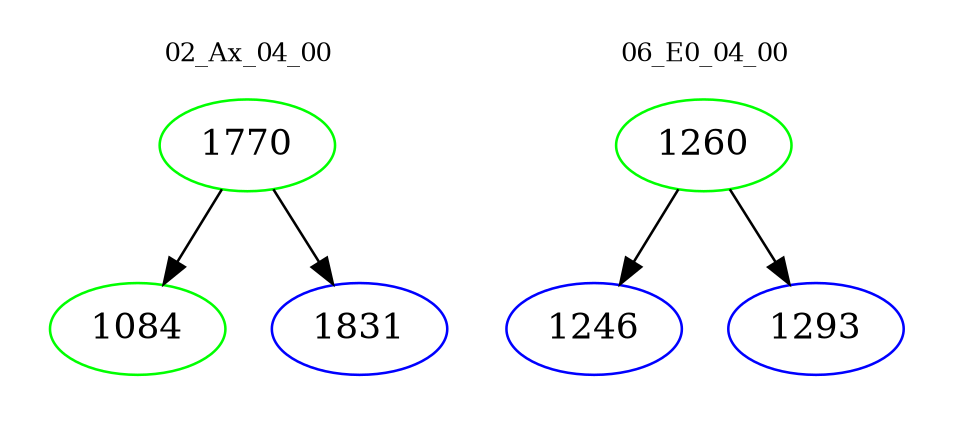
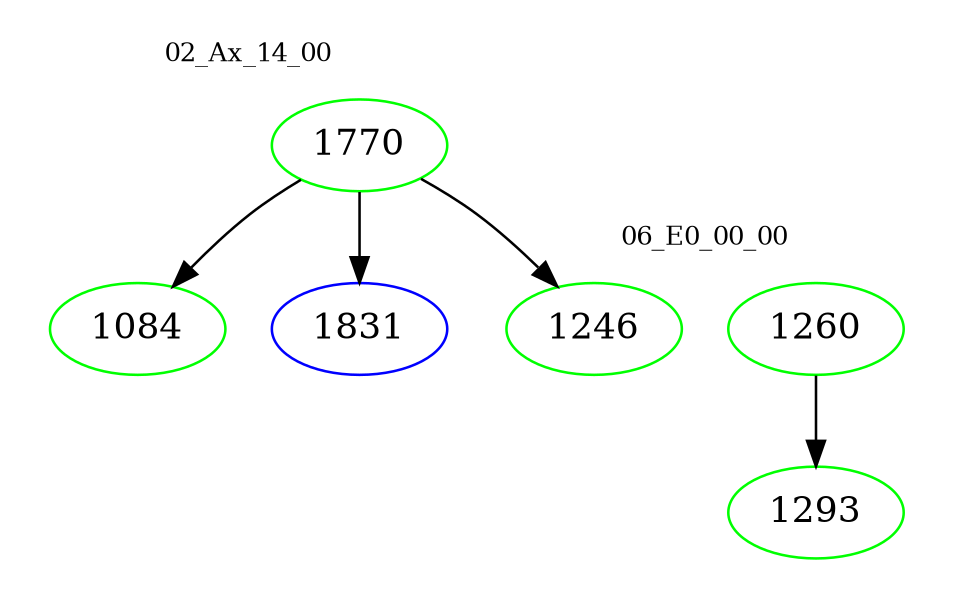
(249, 55) -> (249, 55)
(705, 55) -> (705, 238)
(656, 226) -> (503, 235)
(594, 329) -> (594, 329)
(816, 329) -> (816, 513)
